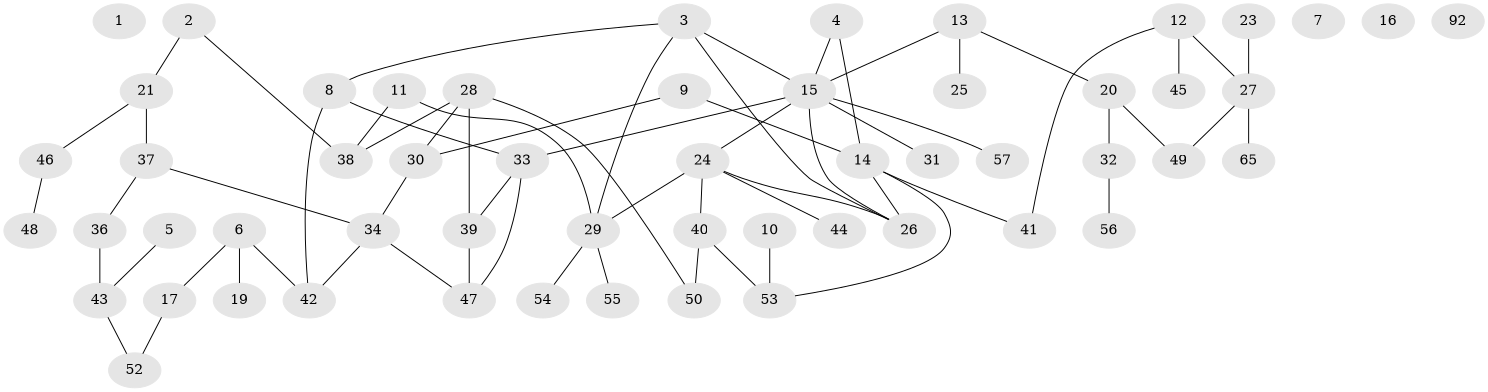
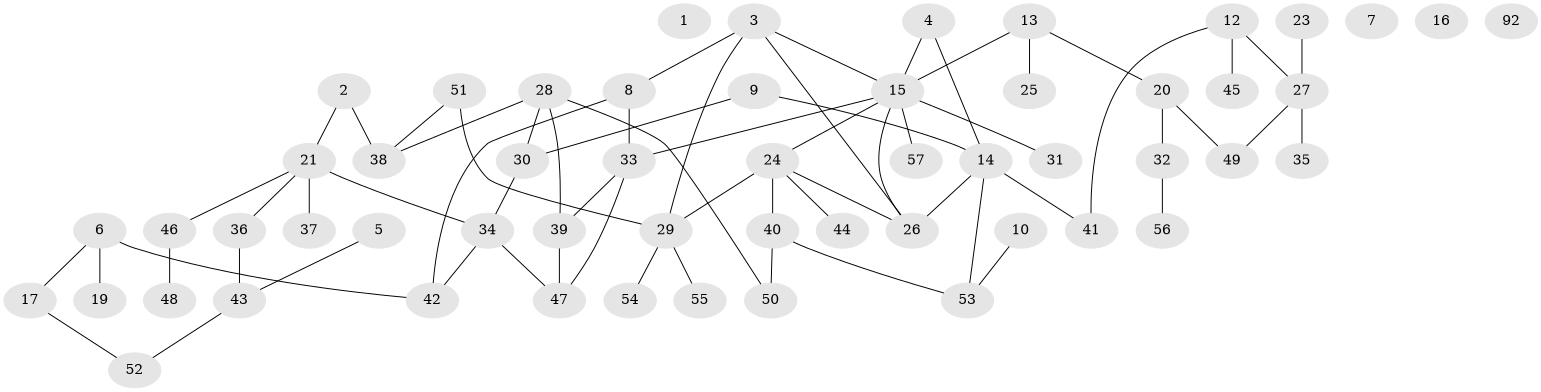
(399, 91) -> (460, 91)
(1249, 161) -> (1302, 161)
(123, 196) -> (274, 196)
(260, 196) -> (397, 199)
